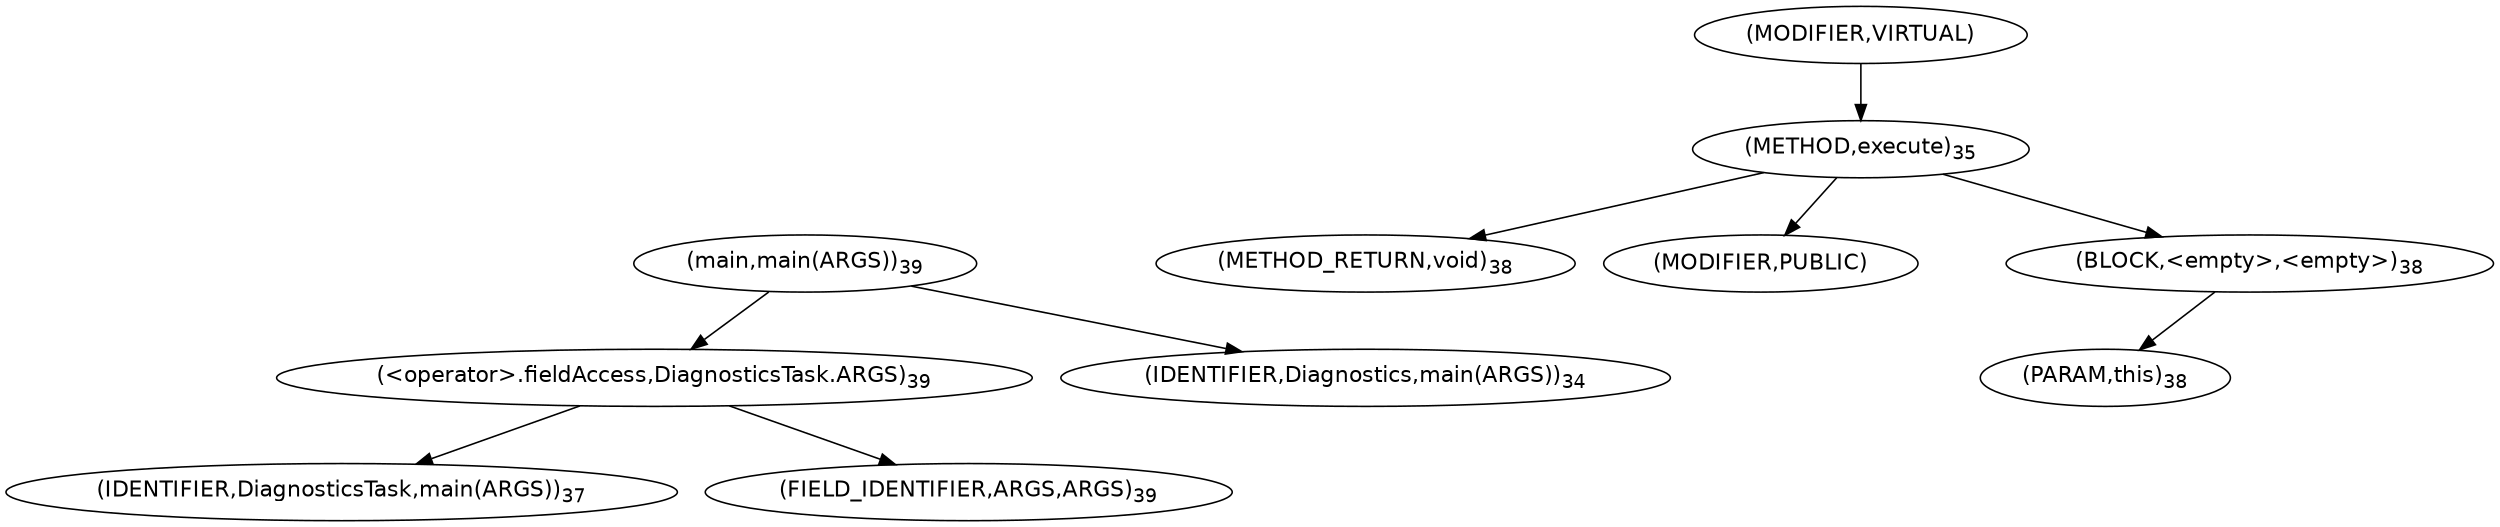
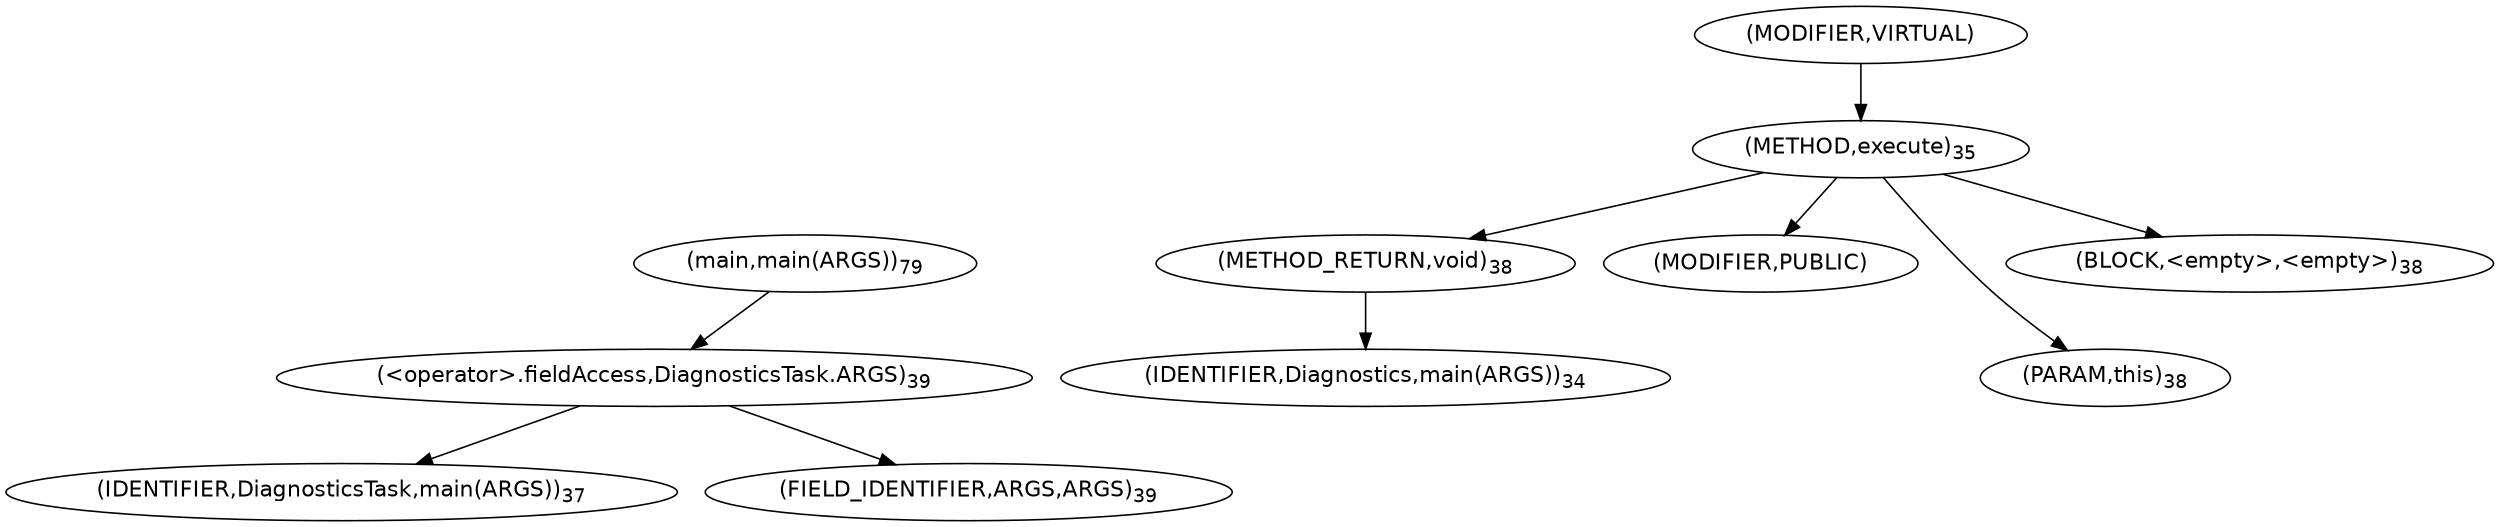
(912, 261) -> (912, 261)
(2184, 316) -> (1964, 265)
(1069, 317) -> (1366, 313)
